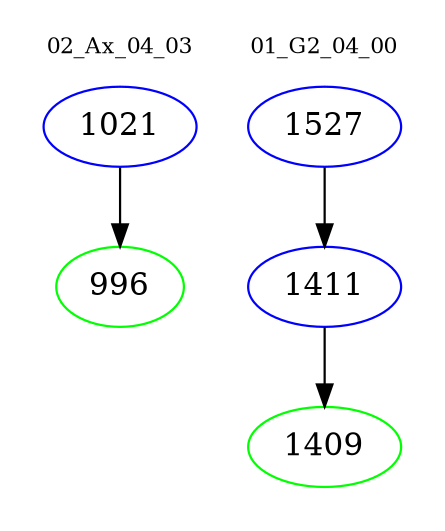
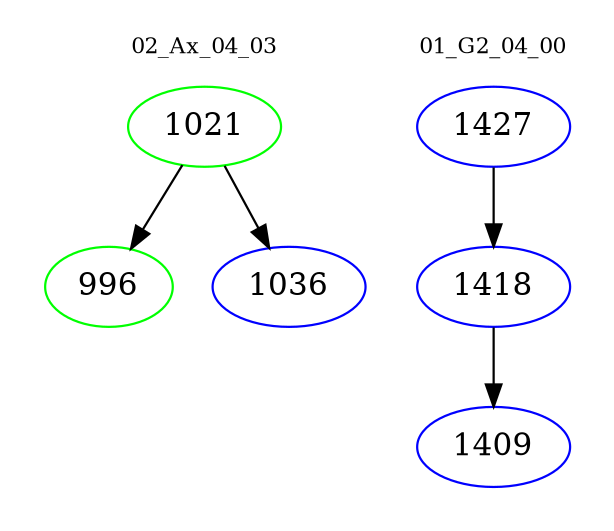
(120, 127) -> (205, 127)
(325, 127) -> (494, 127)
none -> (289, 287)
(325, 287) -> (494, 287)
(325, 447) -> (494, 447)
